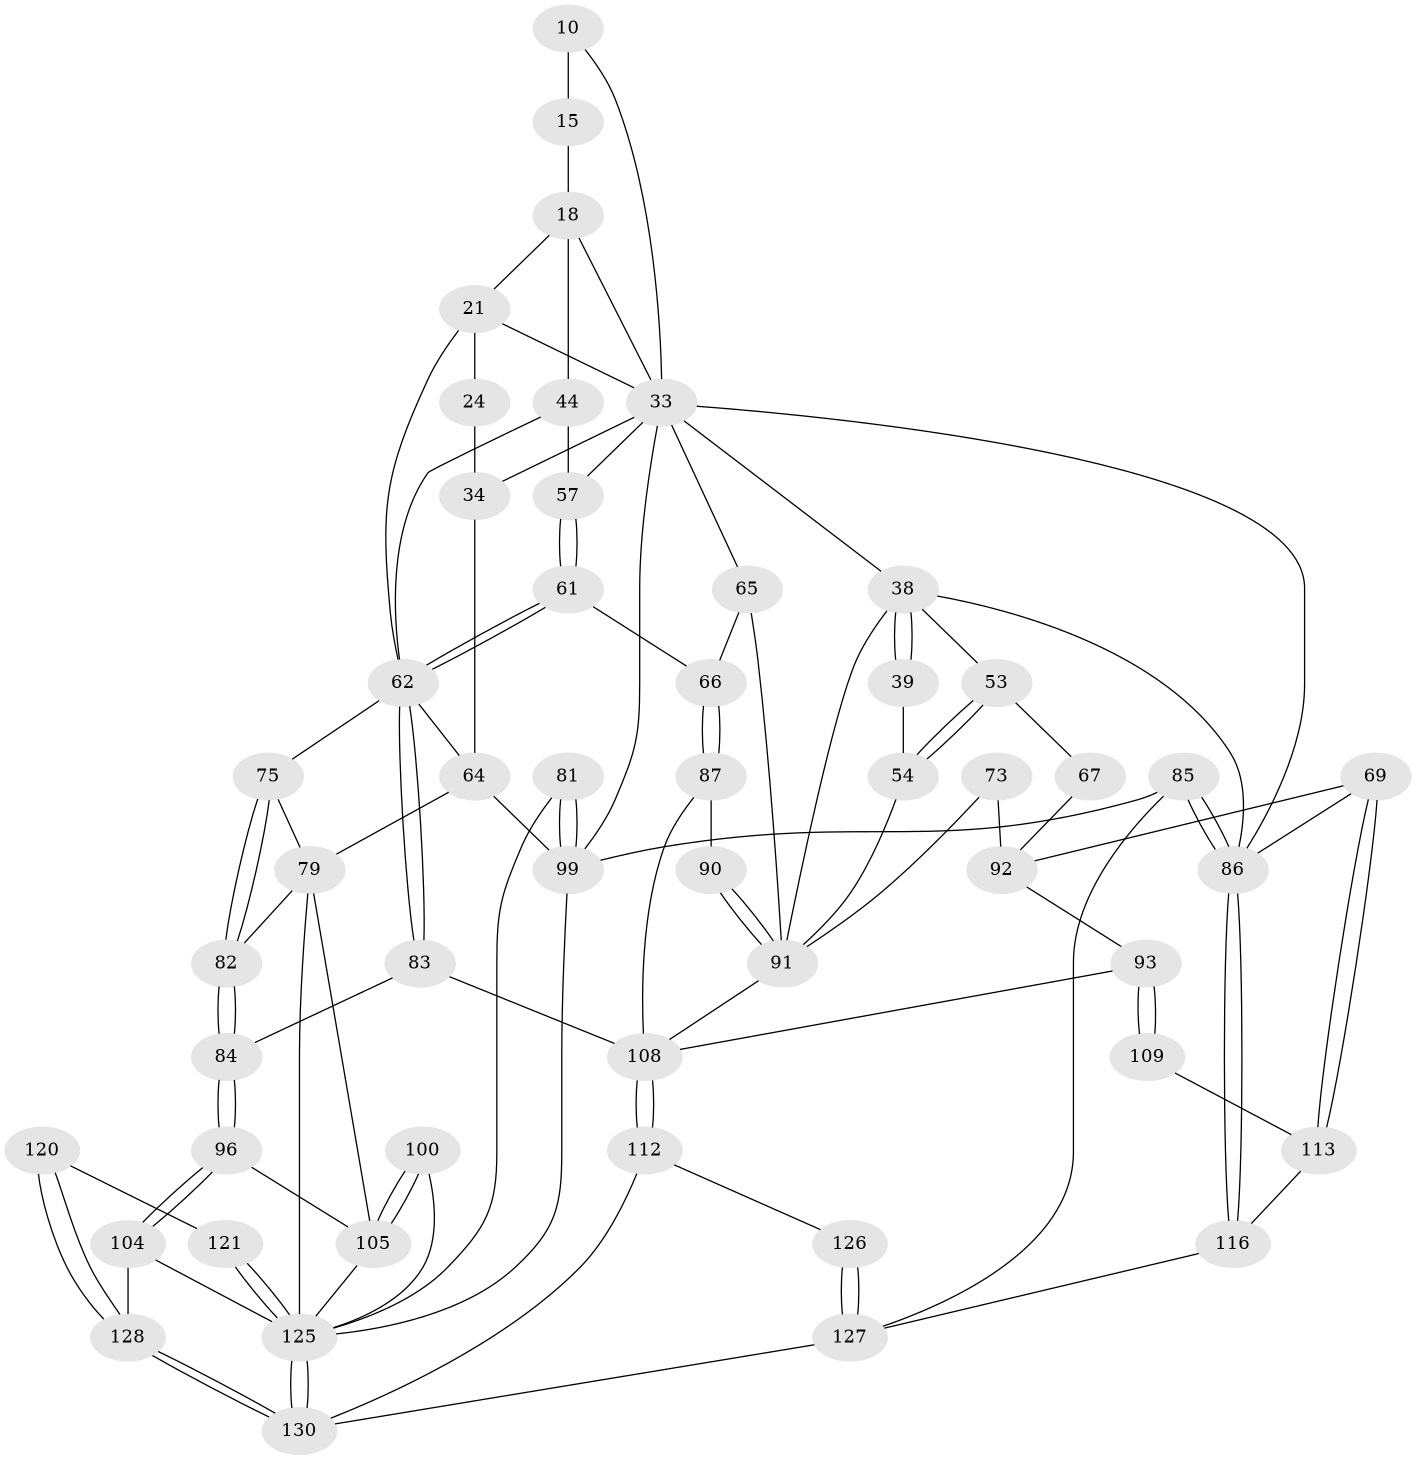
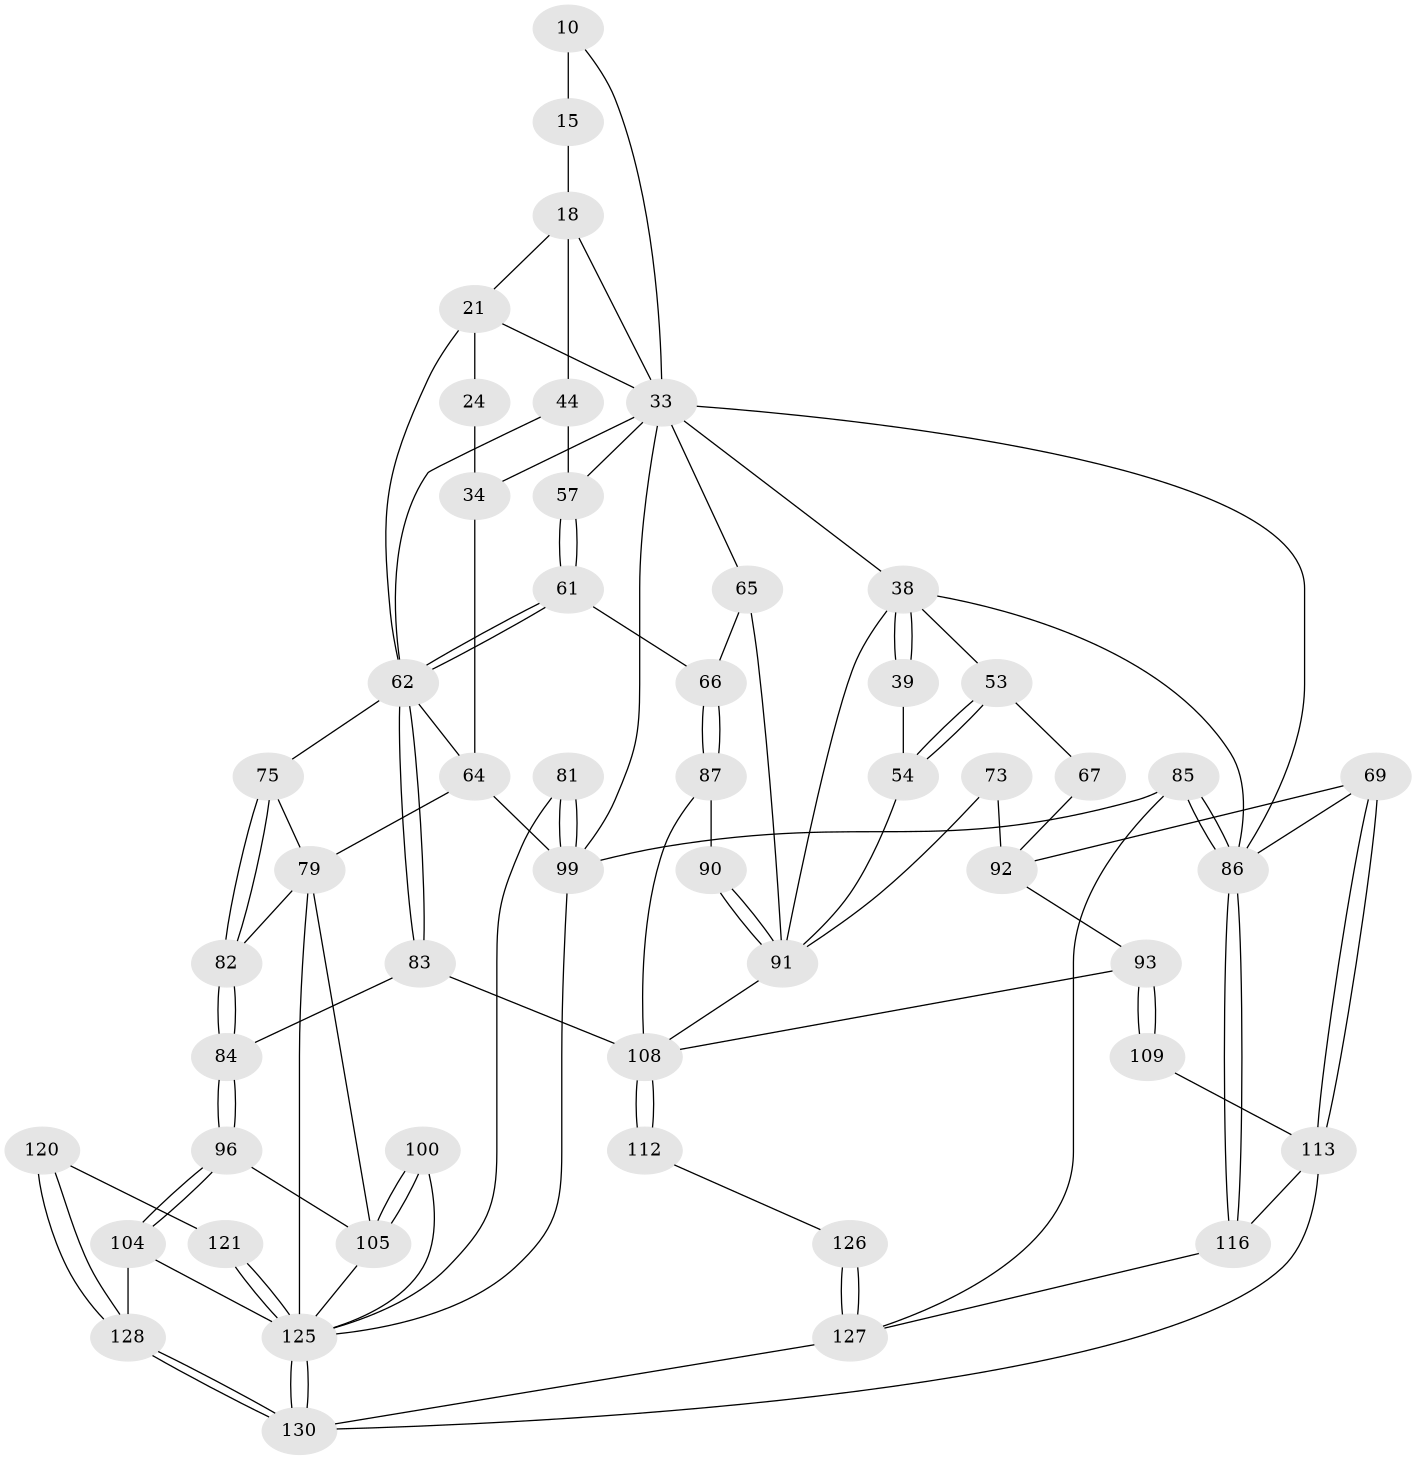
(509, 1325) -> (871, 1389)
